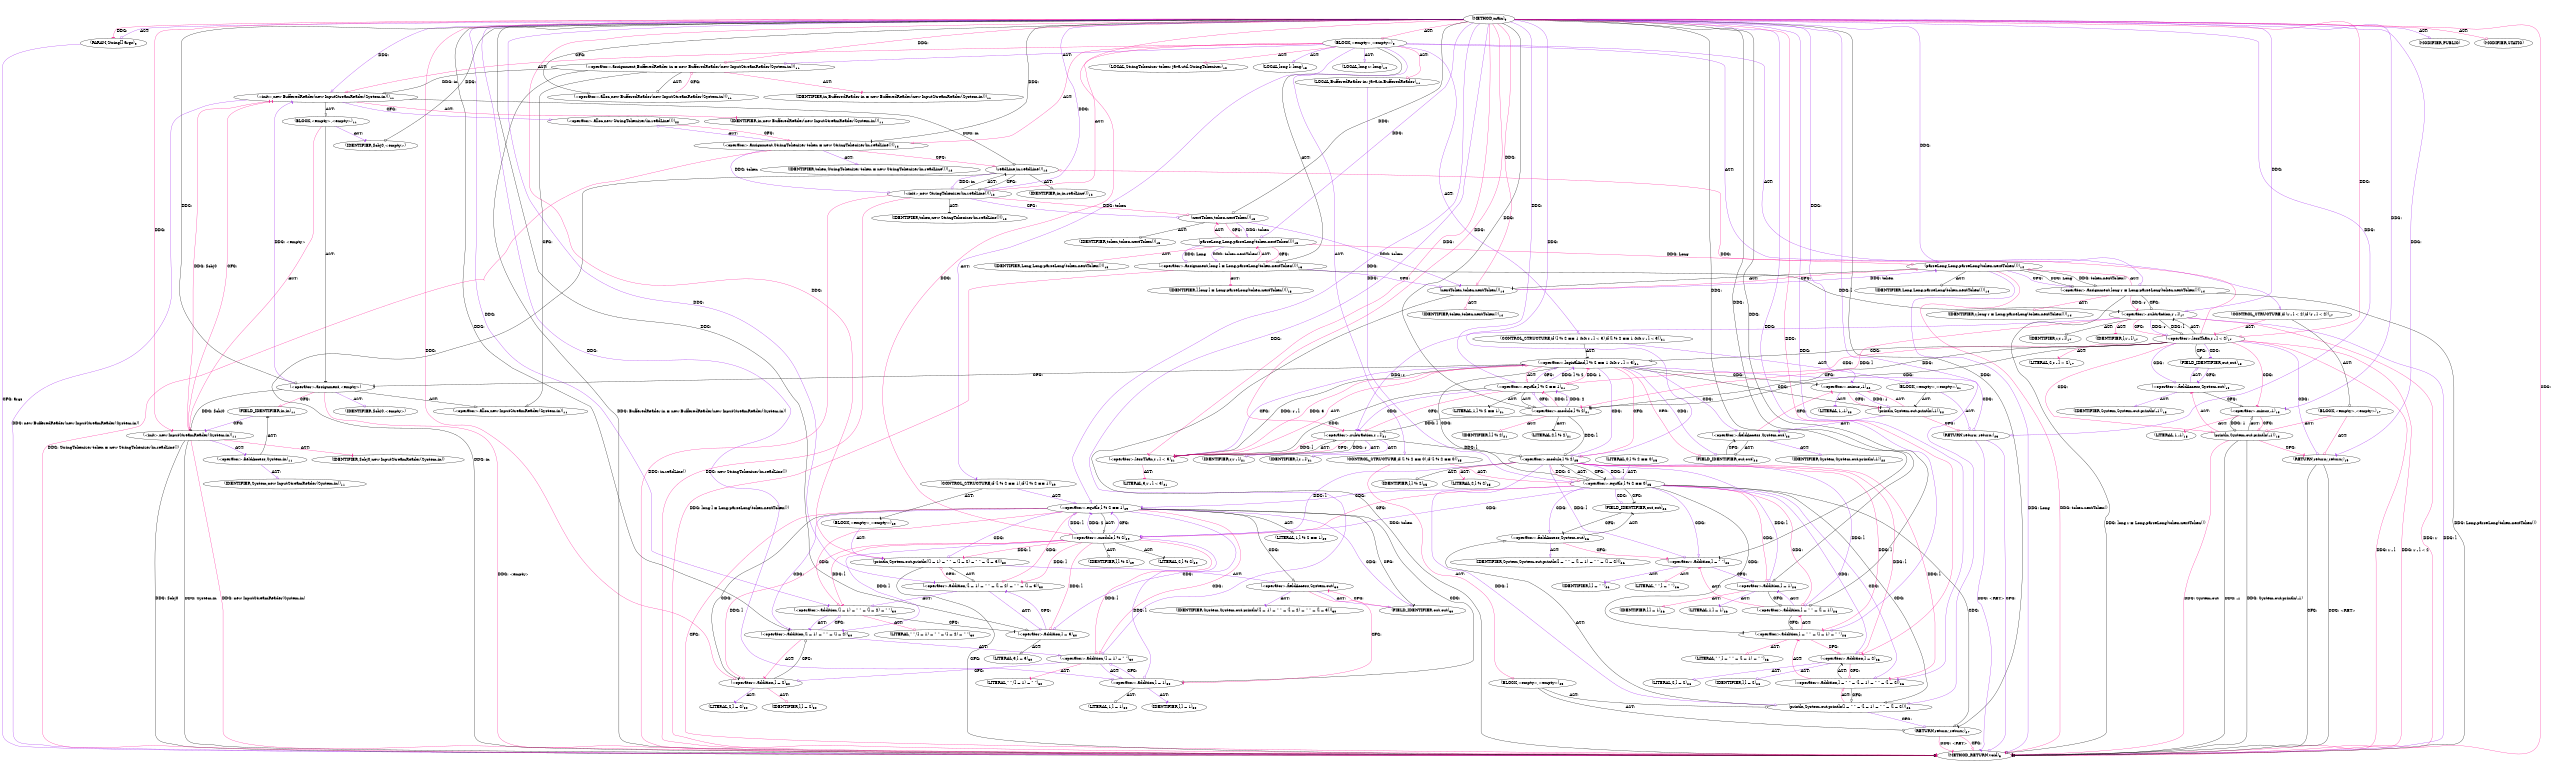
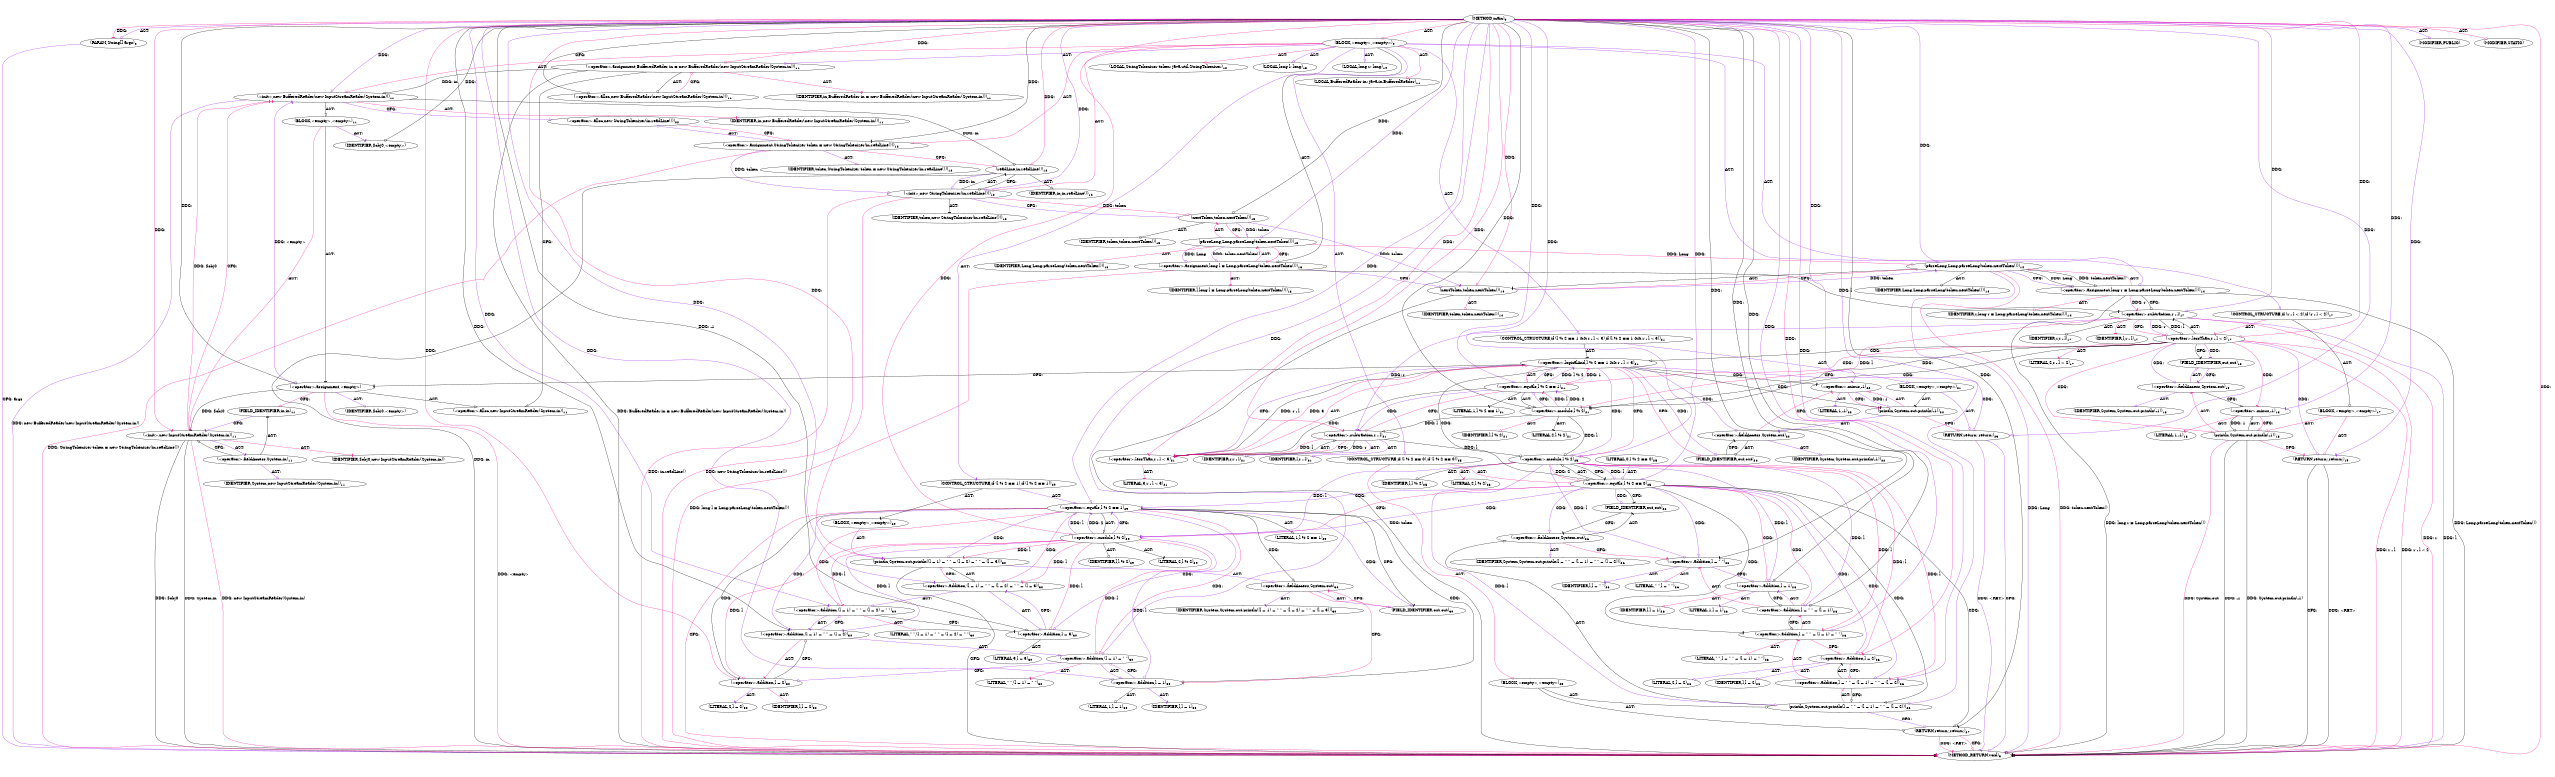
(1712, 192) -> (1052, 33)
(707, 327) -> (707, 327)
(1367, 351) -> (1695, 182)
none -> (215, 450)
